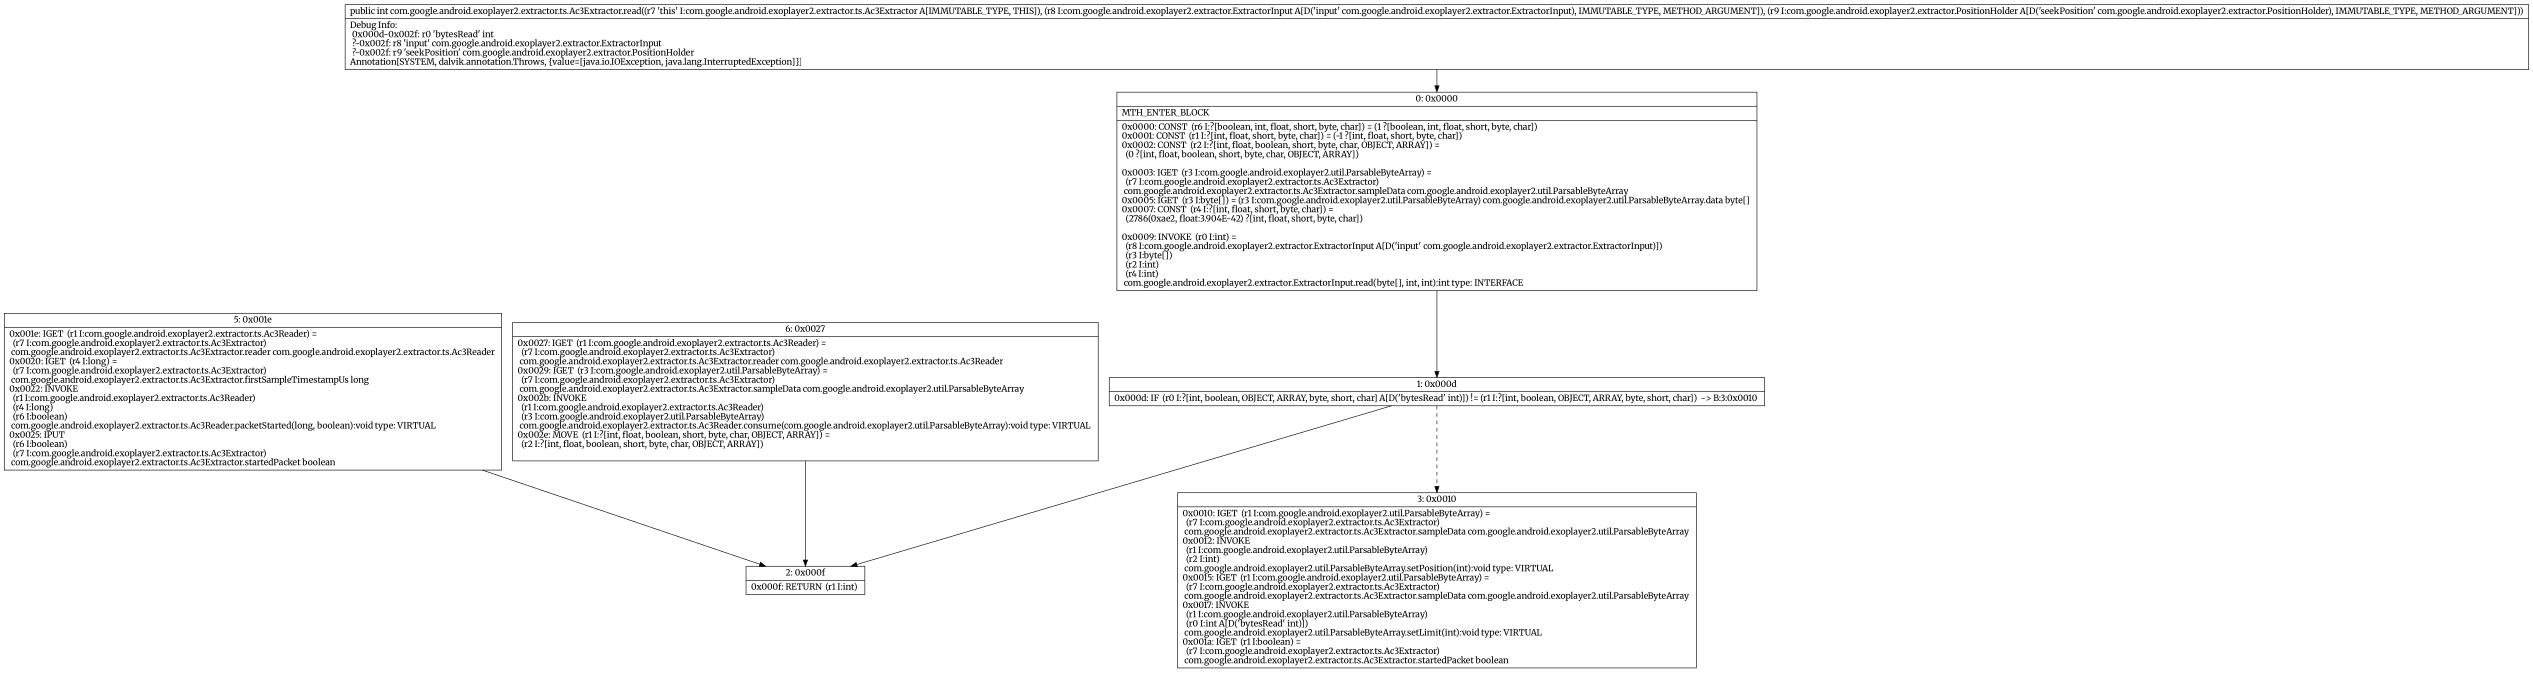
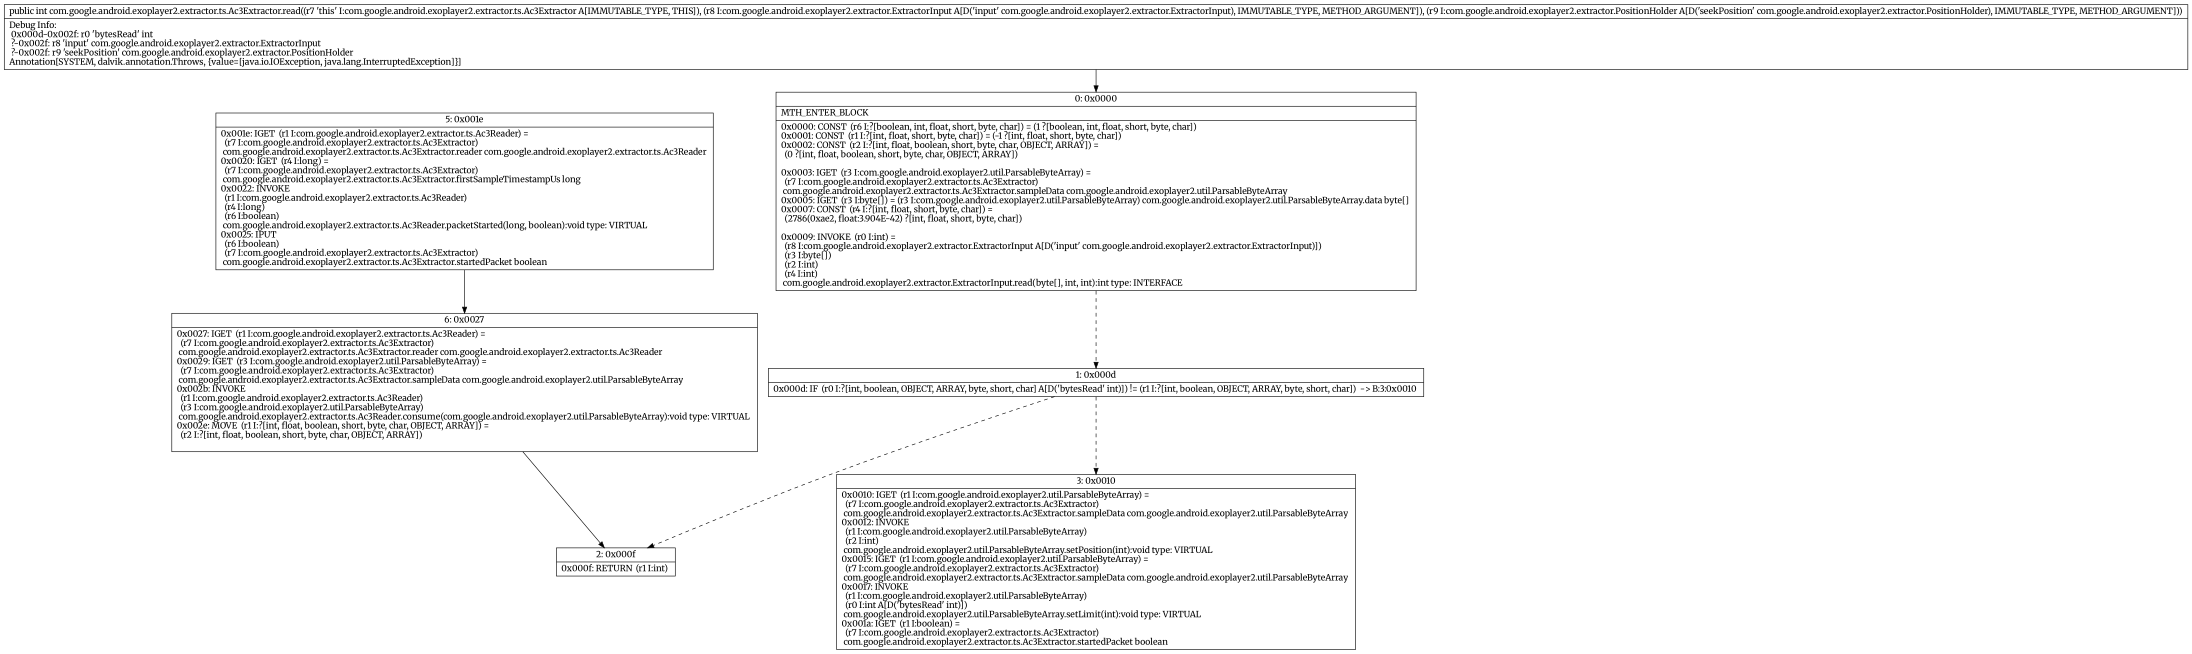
(1437, 331) -> (1096, 327)
(1124, 485) -> (852, 466)
(621, 517) -> (465, 289)
